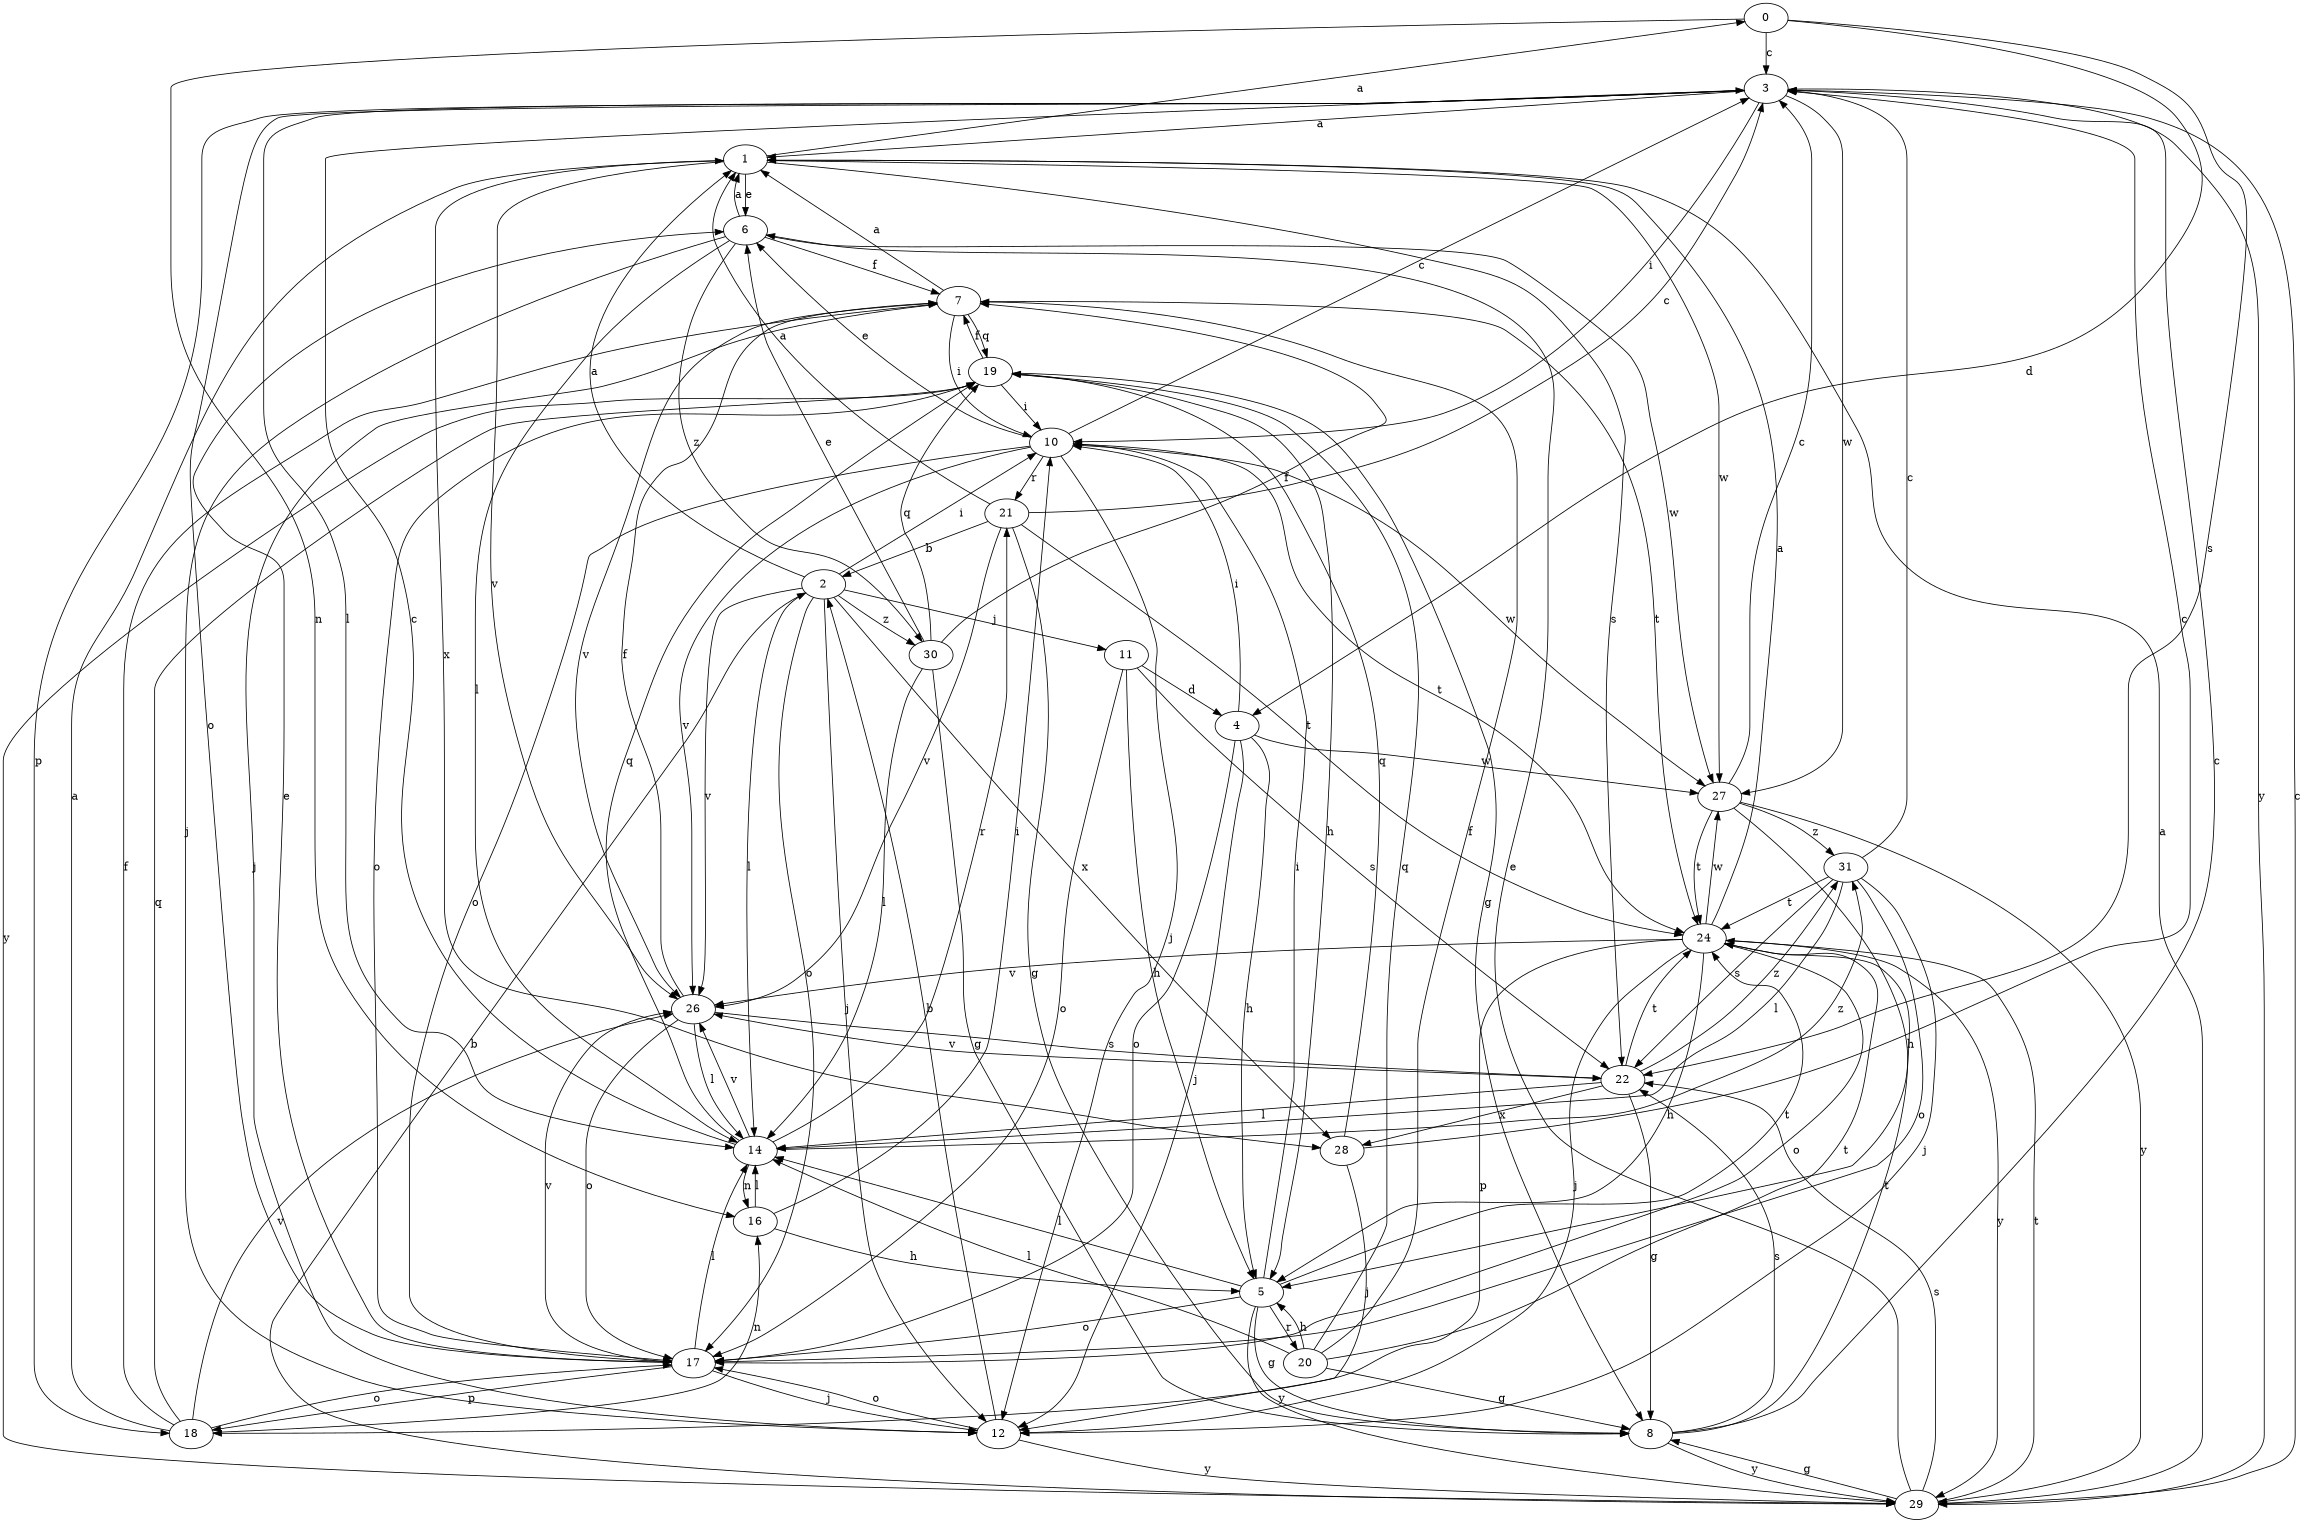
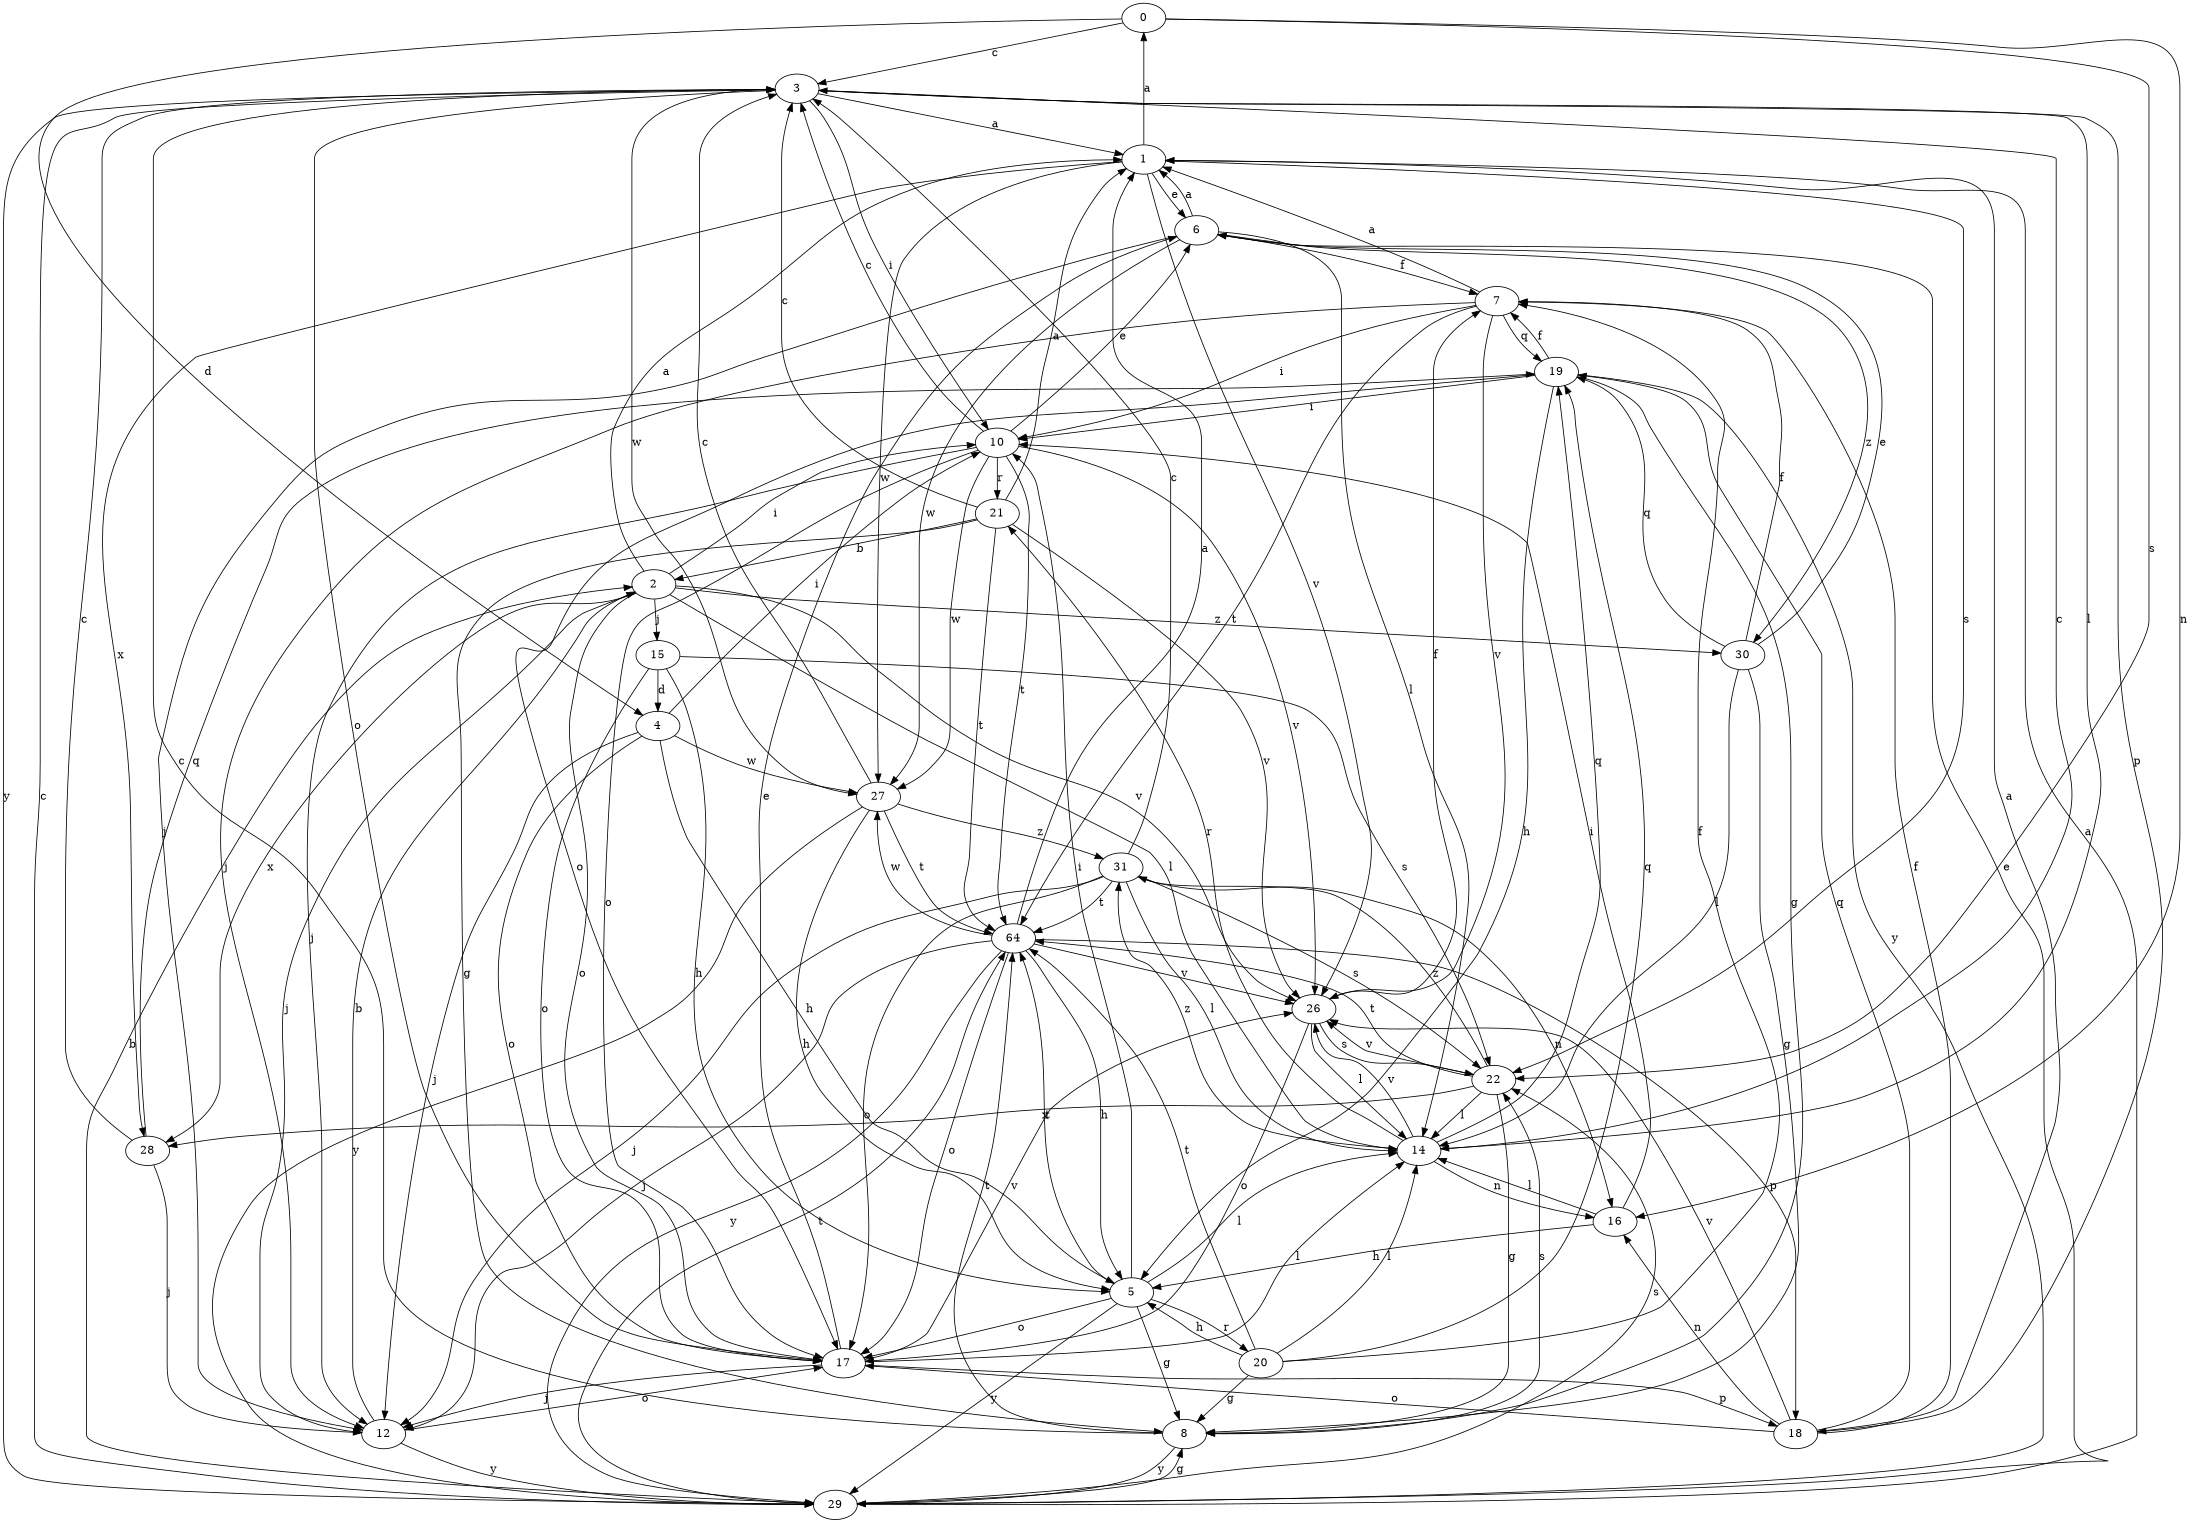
(1126, 655) -> (658, 655)
none -> (1437, 921)
(1704, 938) -> (1014, 938)
